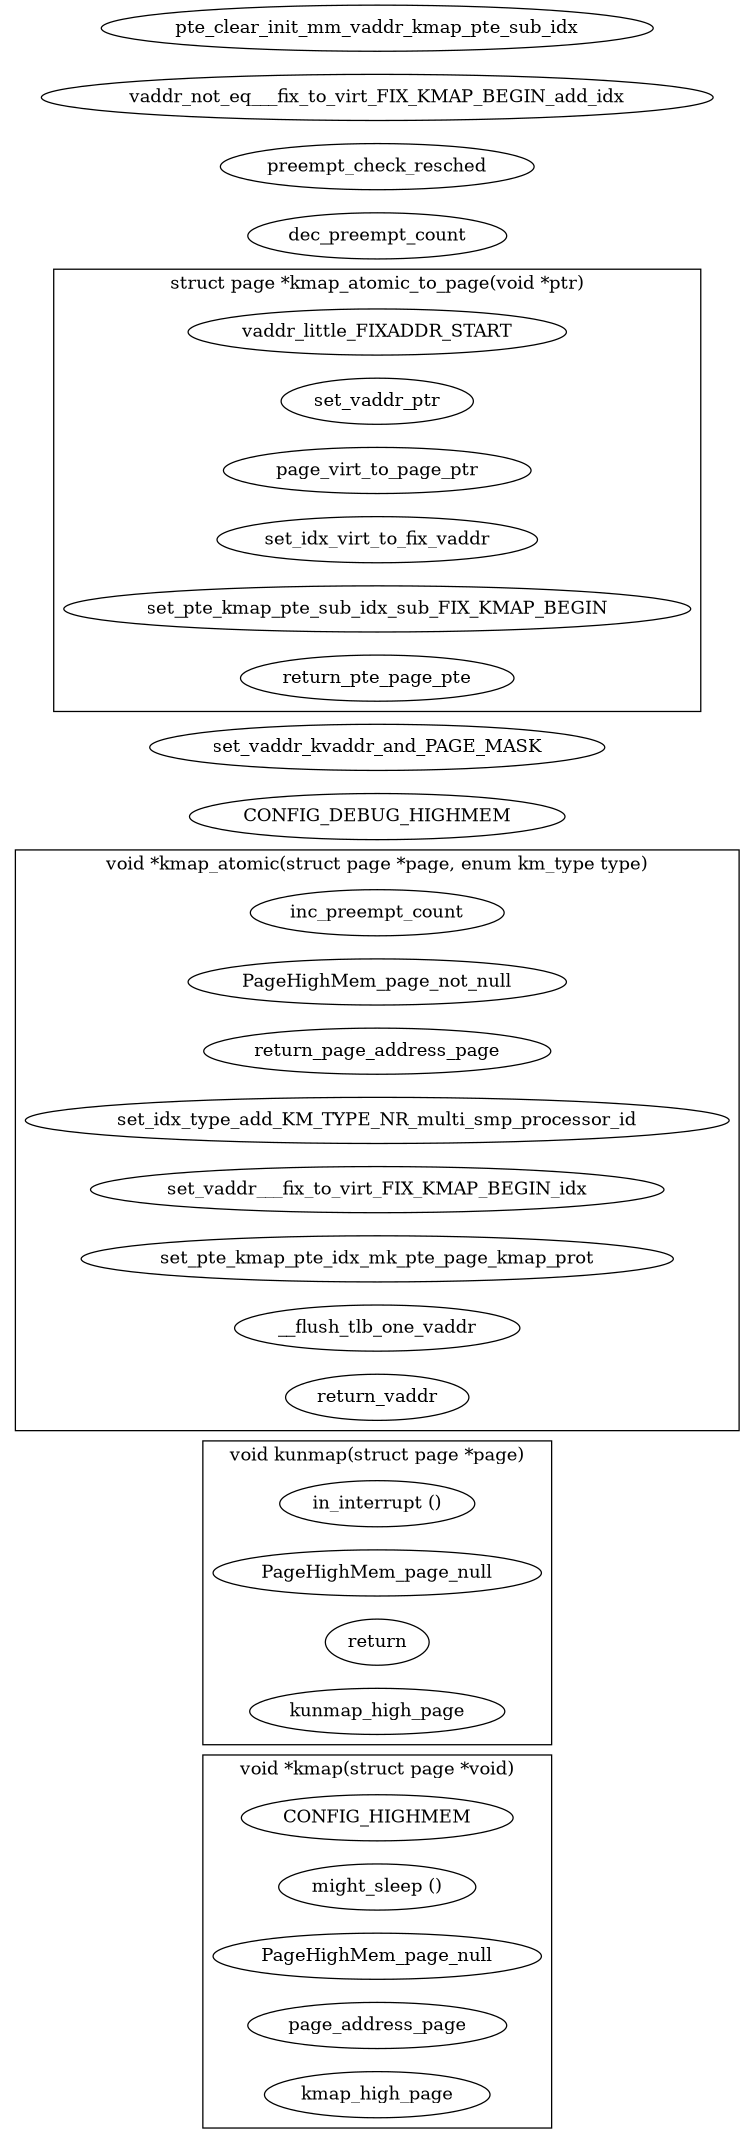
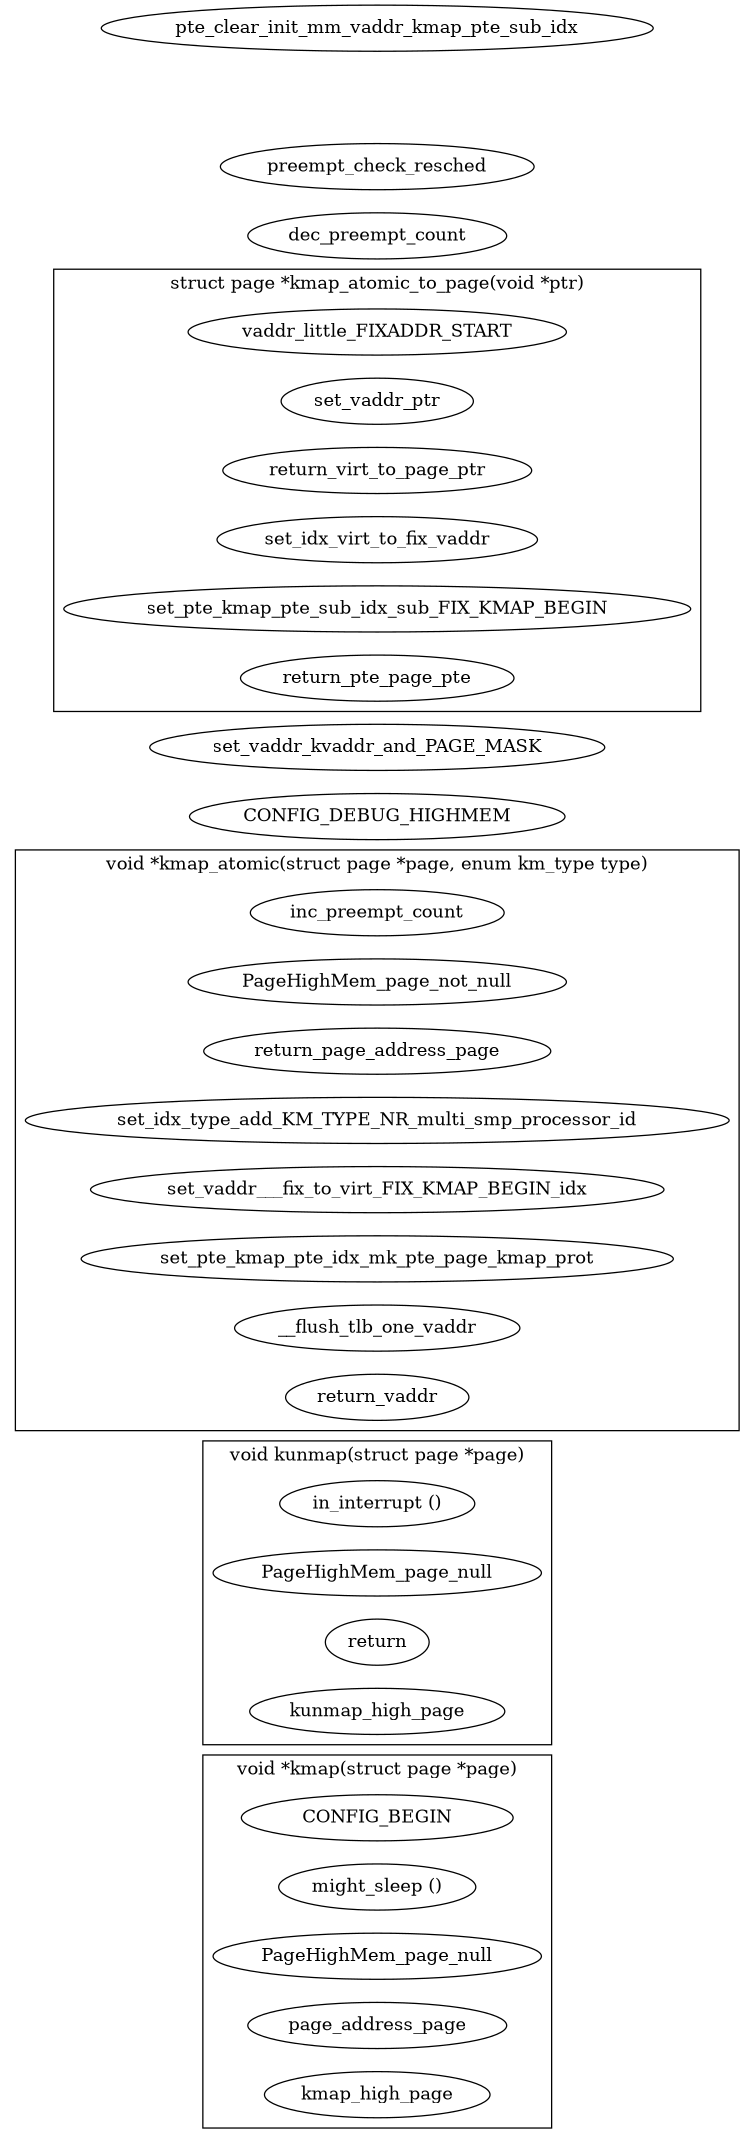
(377, 97) -> none
(377, 470) -> (377, 470)
(377, 1770) -> (377, 1770)
(377, 1818) -> (377, 1818)
